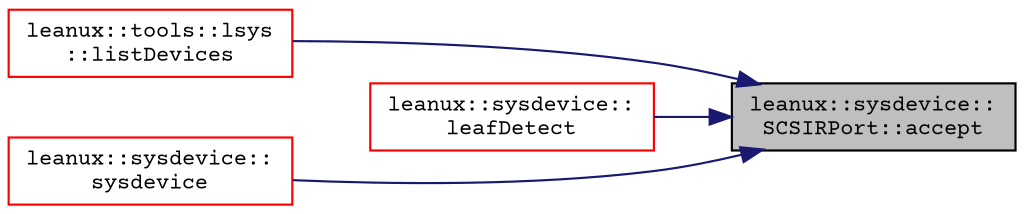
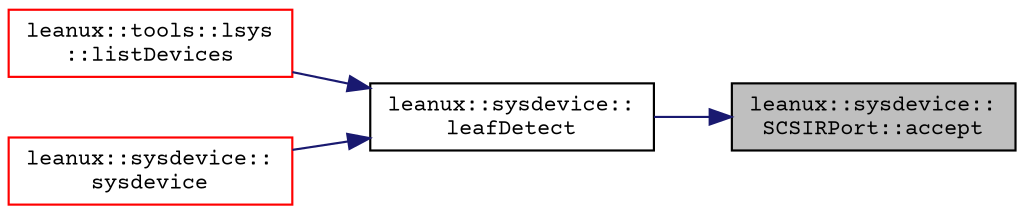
(516, 49) -> (320, 78)
(512, 117) -> (512, 117)
(518, 181) -> (320, 146)
